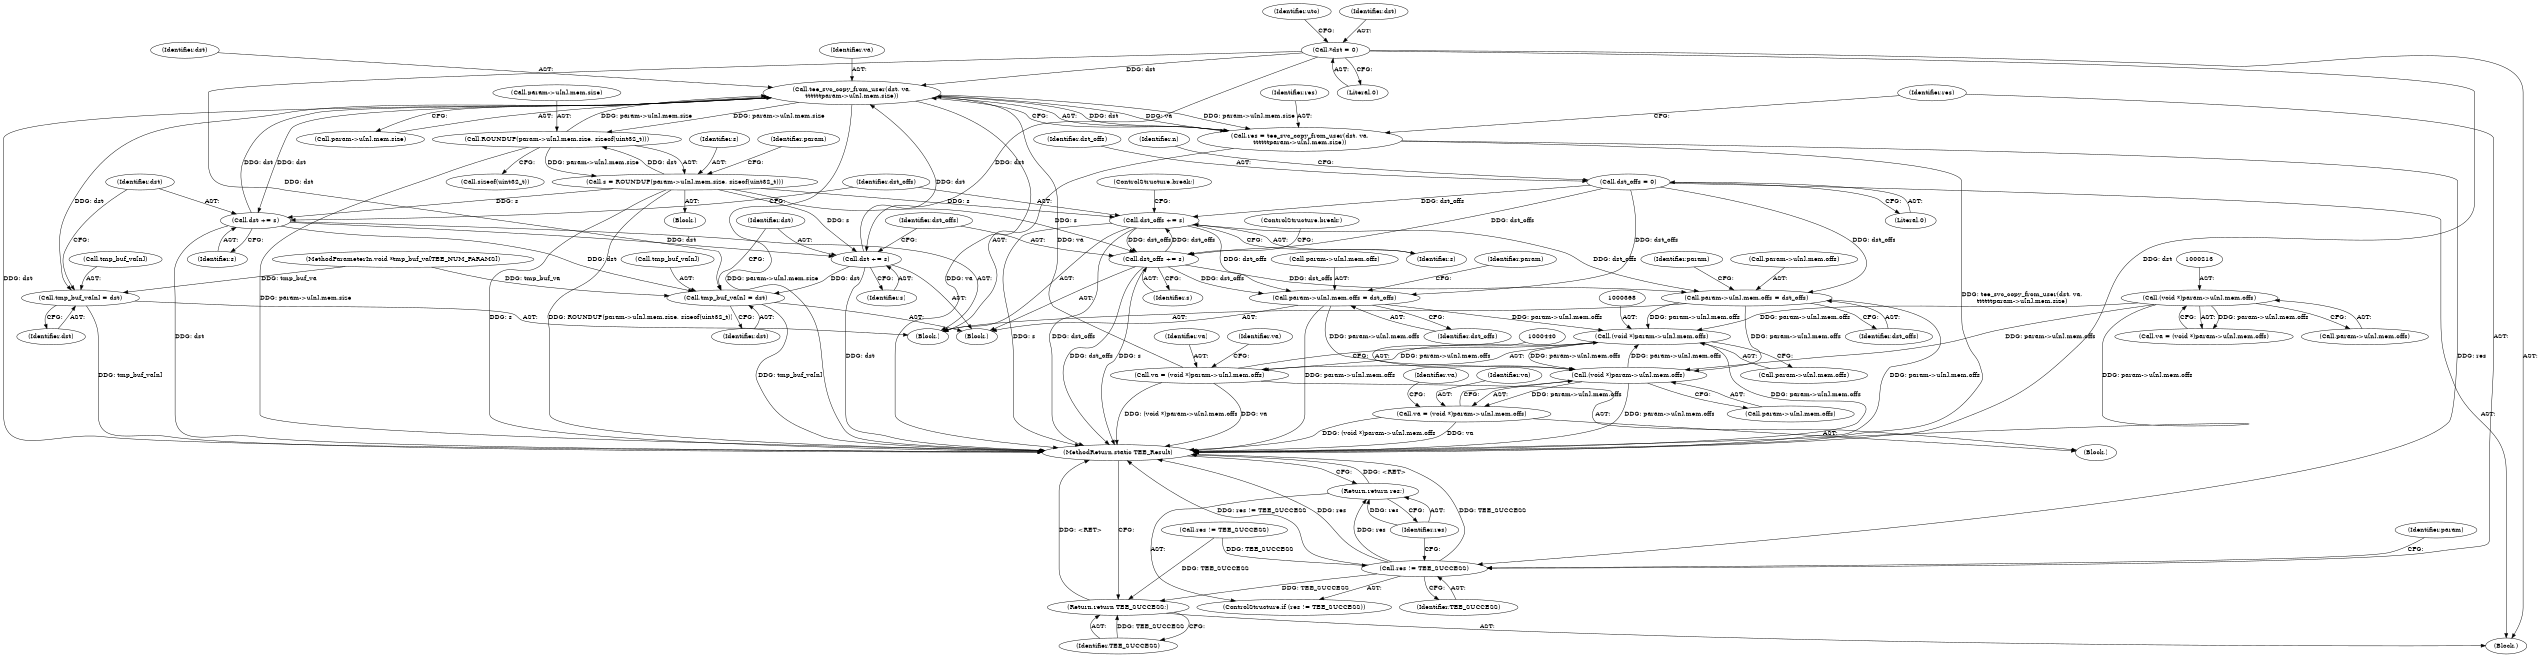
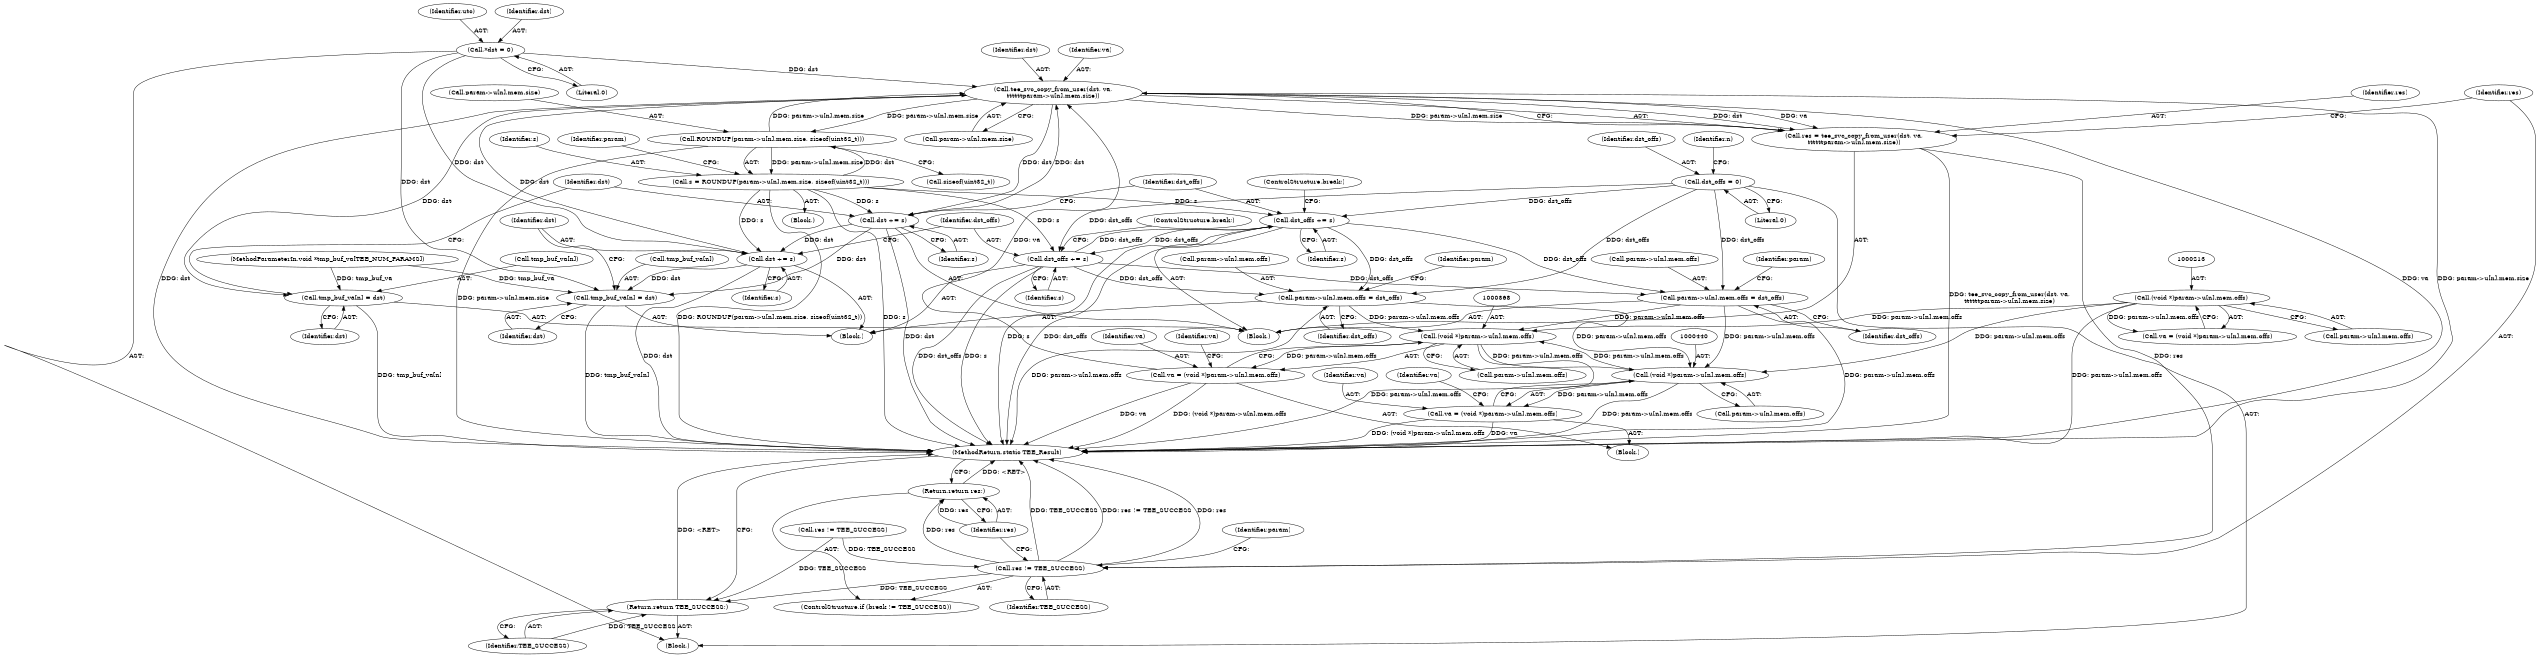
(1327, 31) -> (483, 31)
(2413, 237) -> none
(1294, 607) -> (876, 607)
